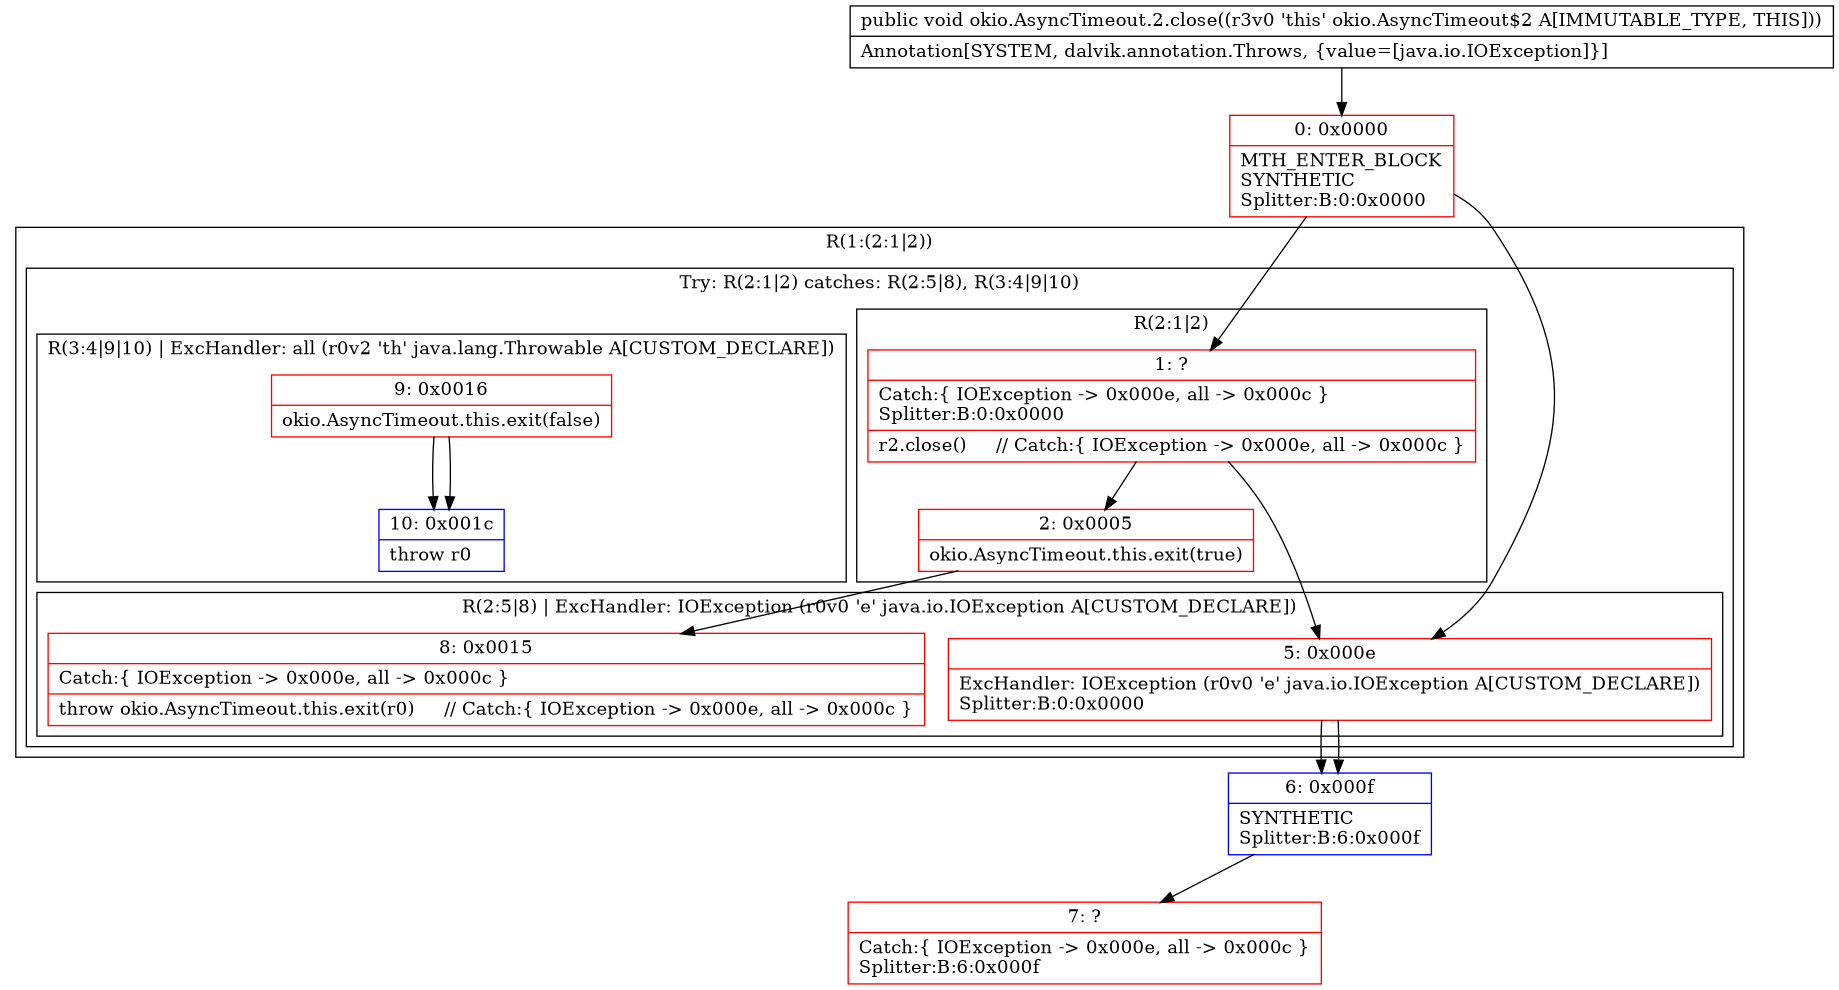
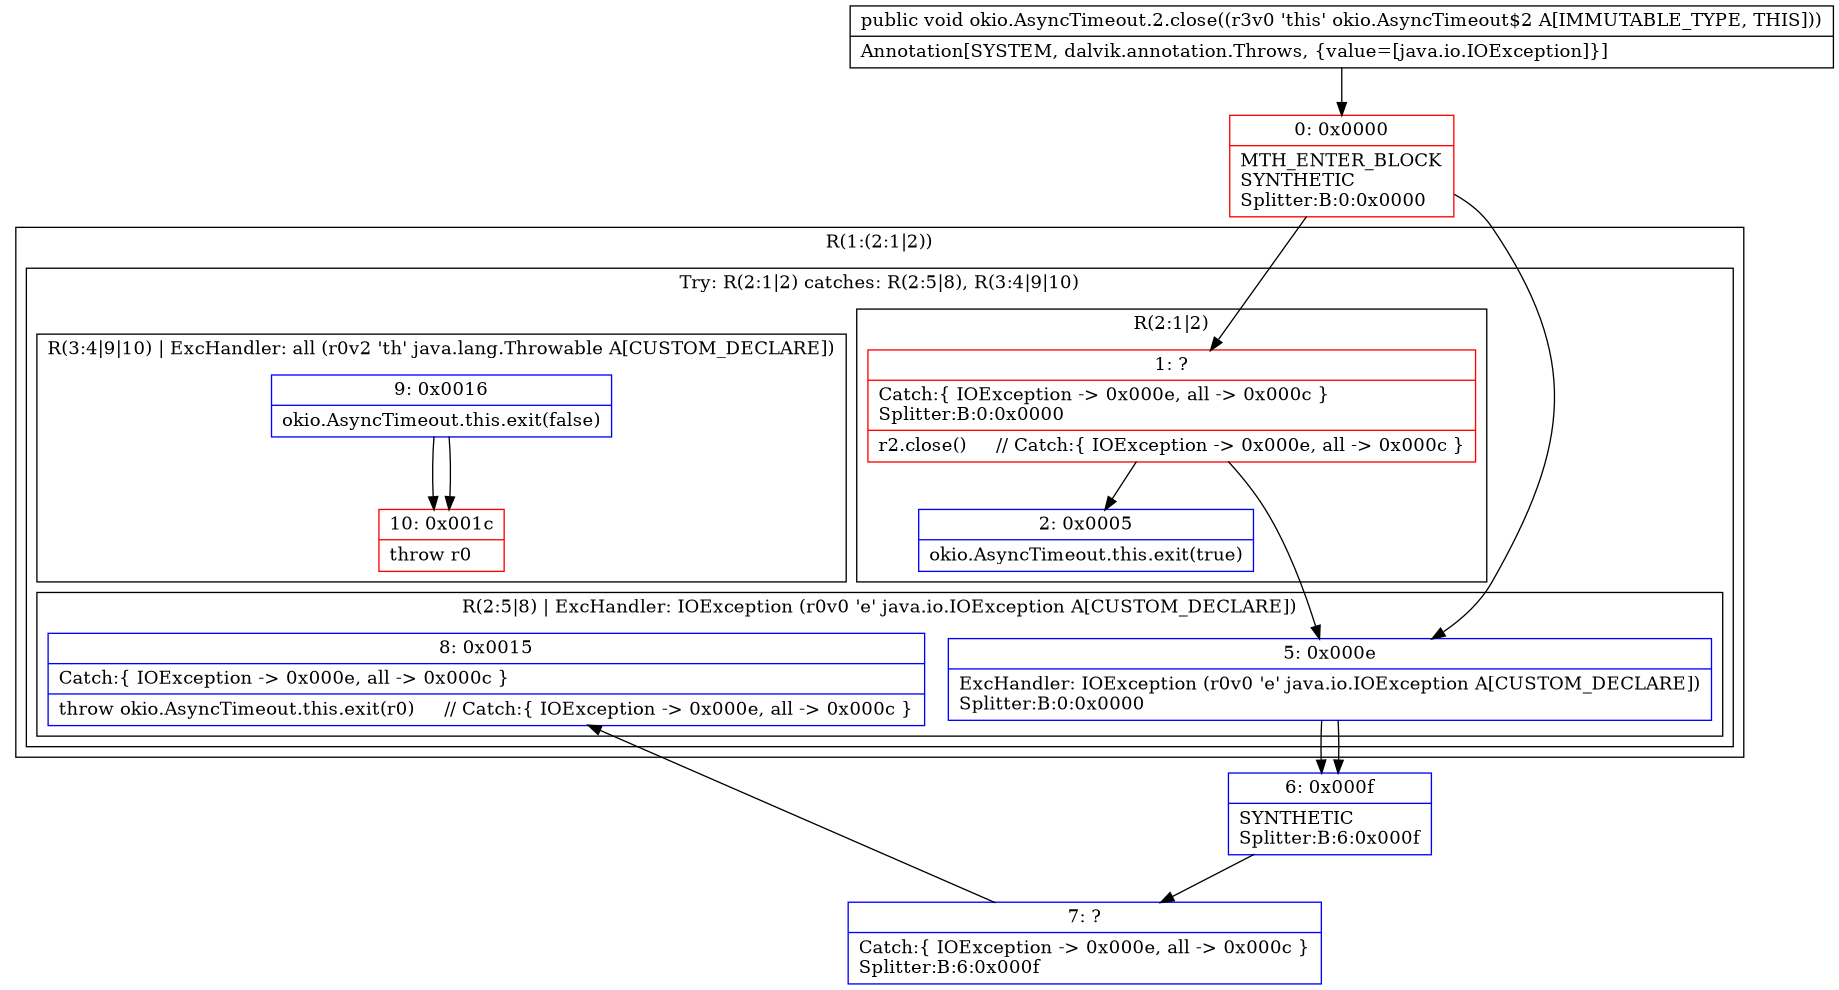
(442, 406) -> (442, 406)
(442, 540) -> (442, 540)
(1086, 540) -> (1086, 540)
(826, 601) -> (798, 817)
(486, 679) -> (486, 679)
(1330, 679) -> (1330, 679)
(1085, 943) -> (1085, 943)
